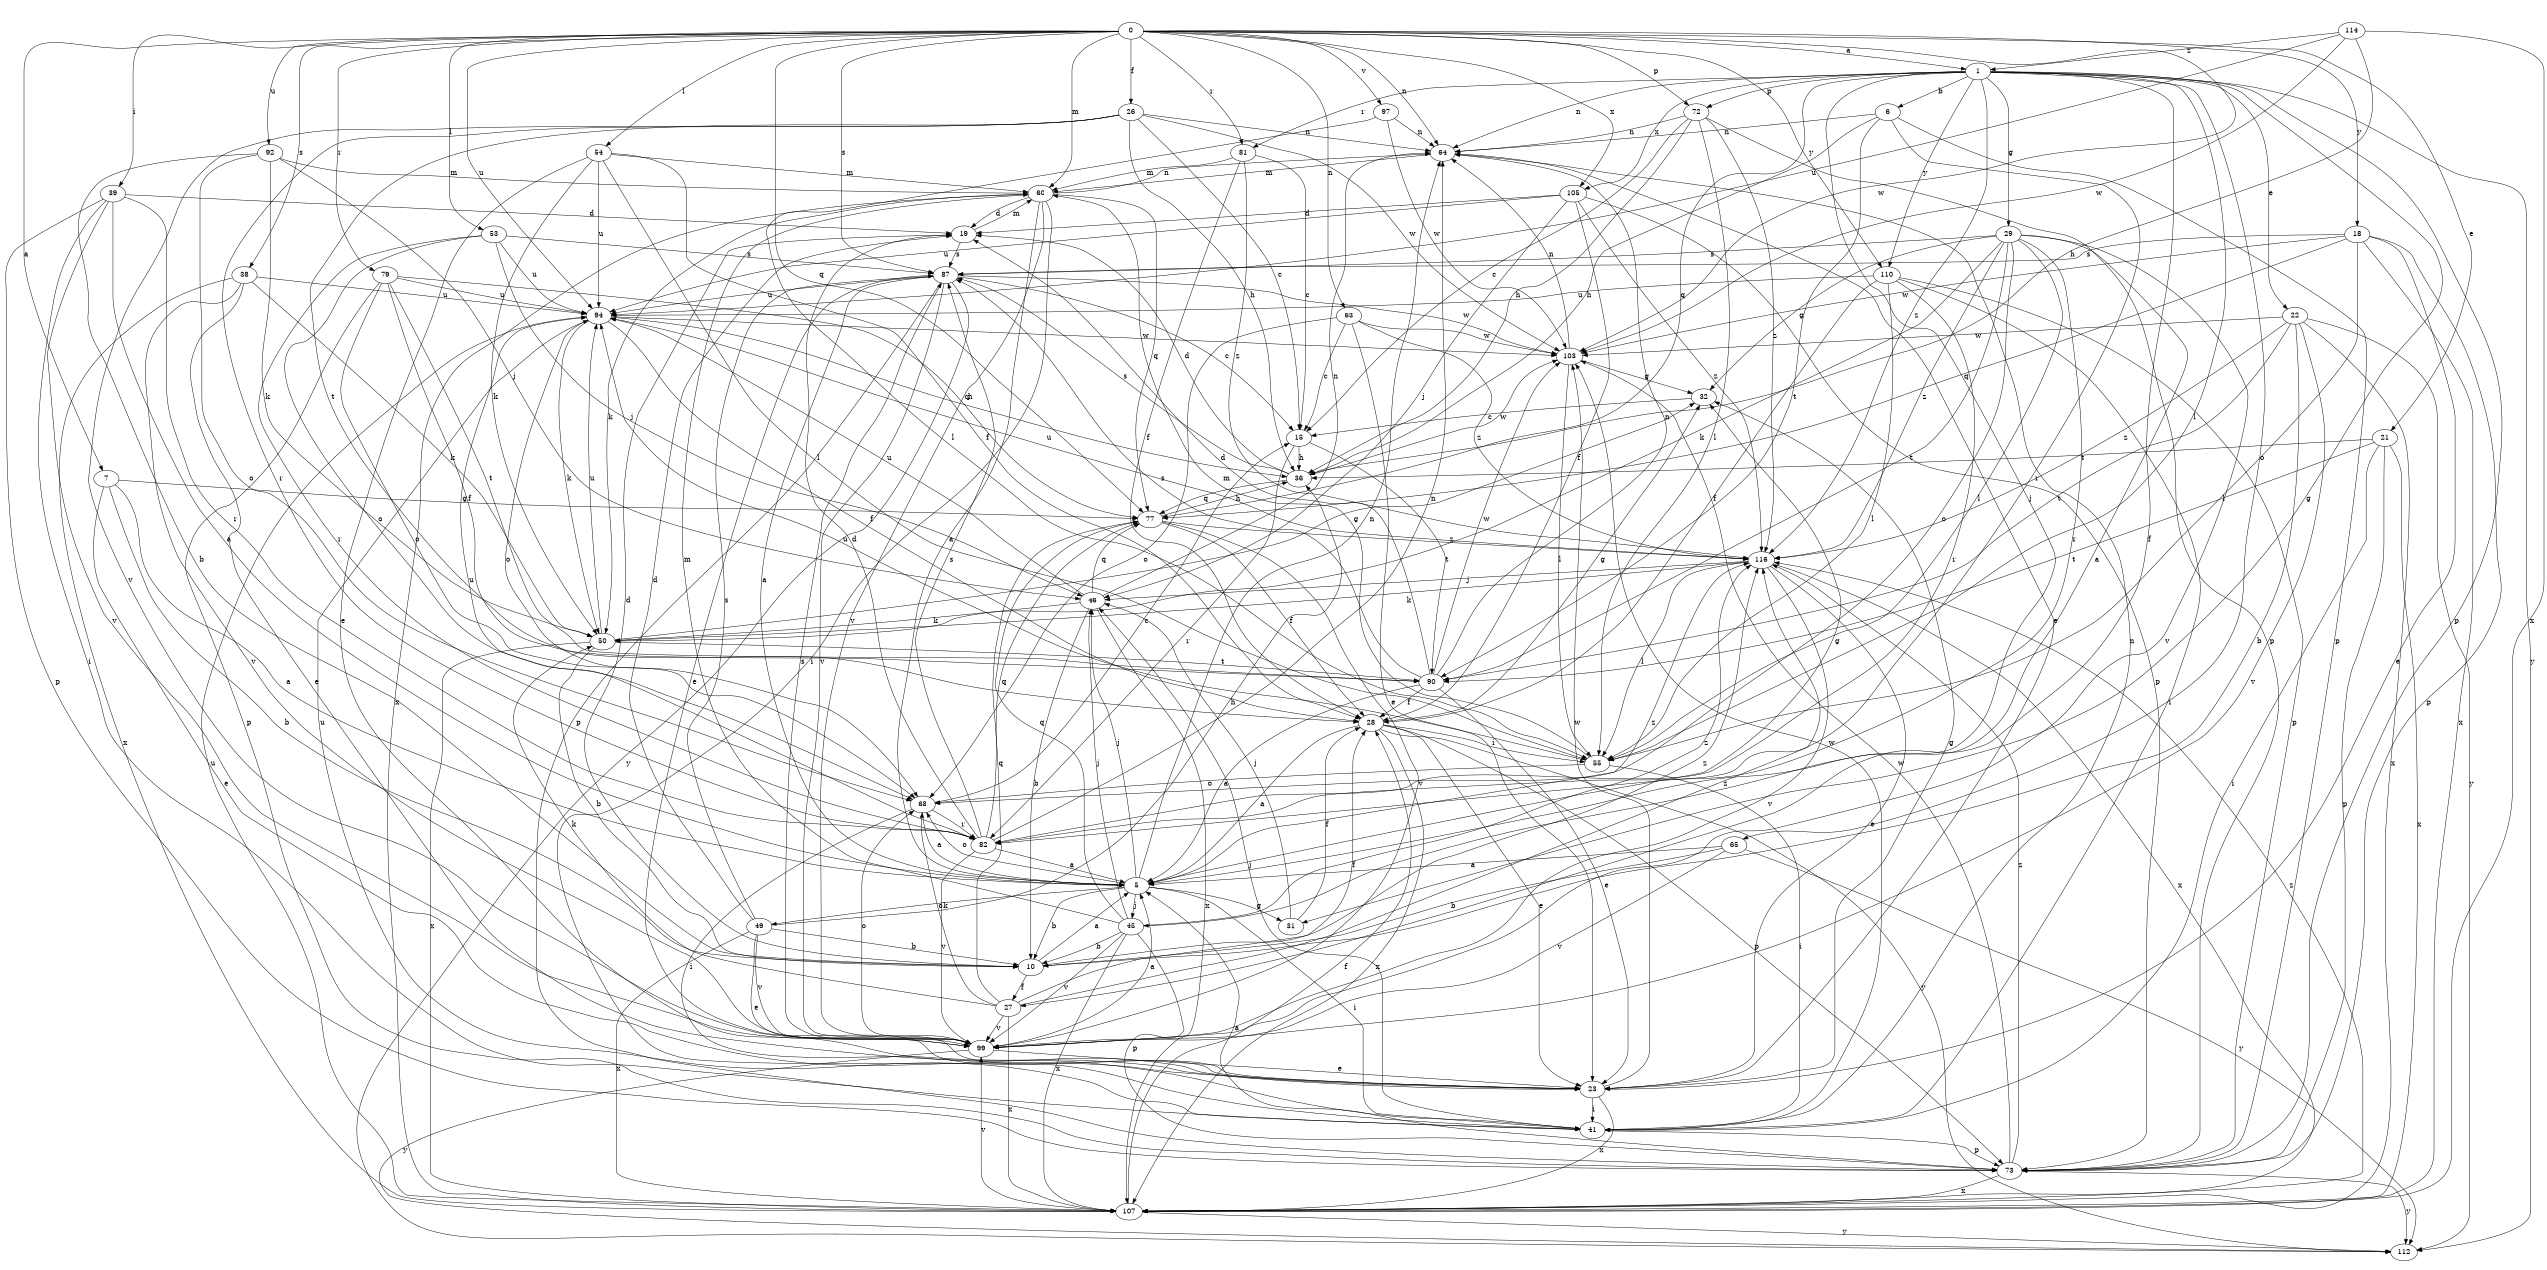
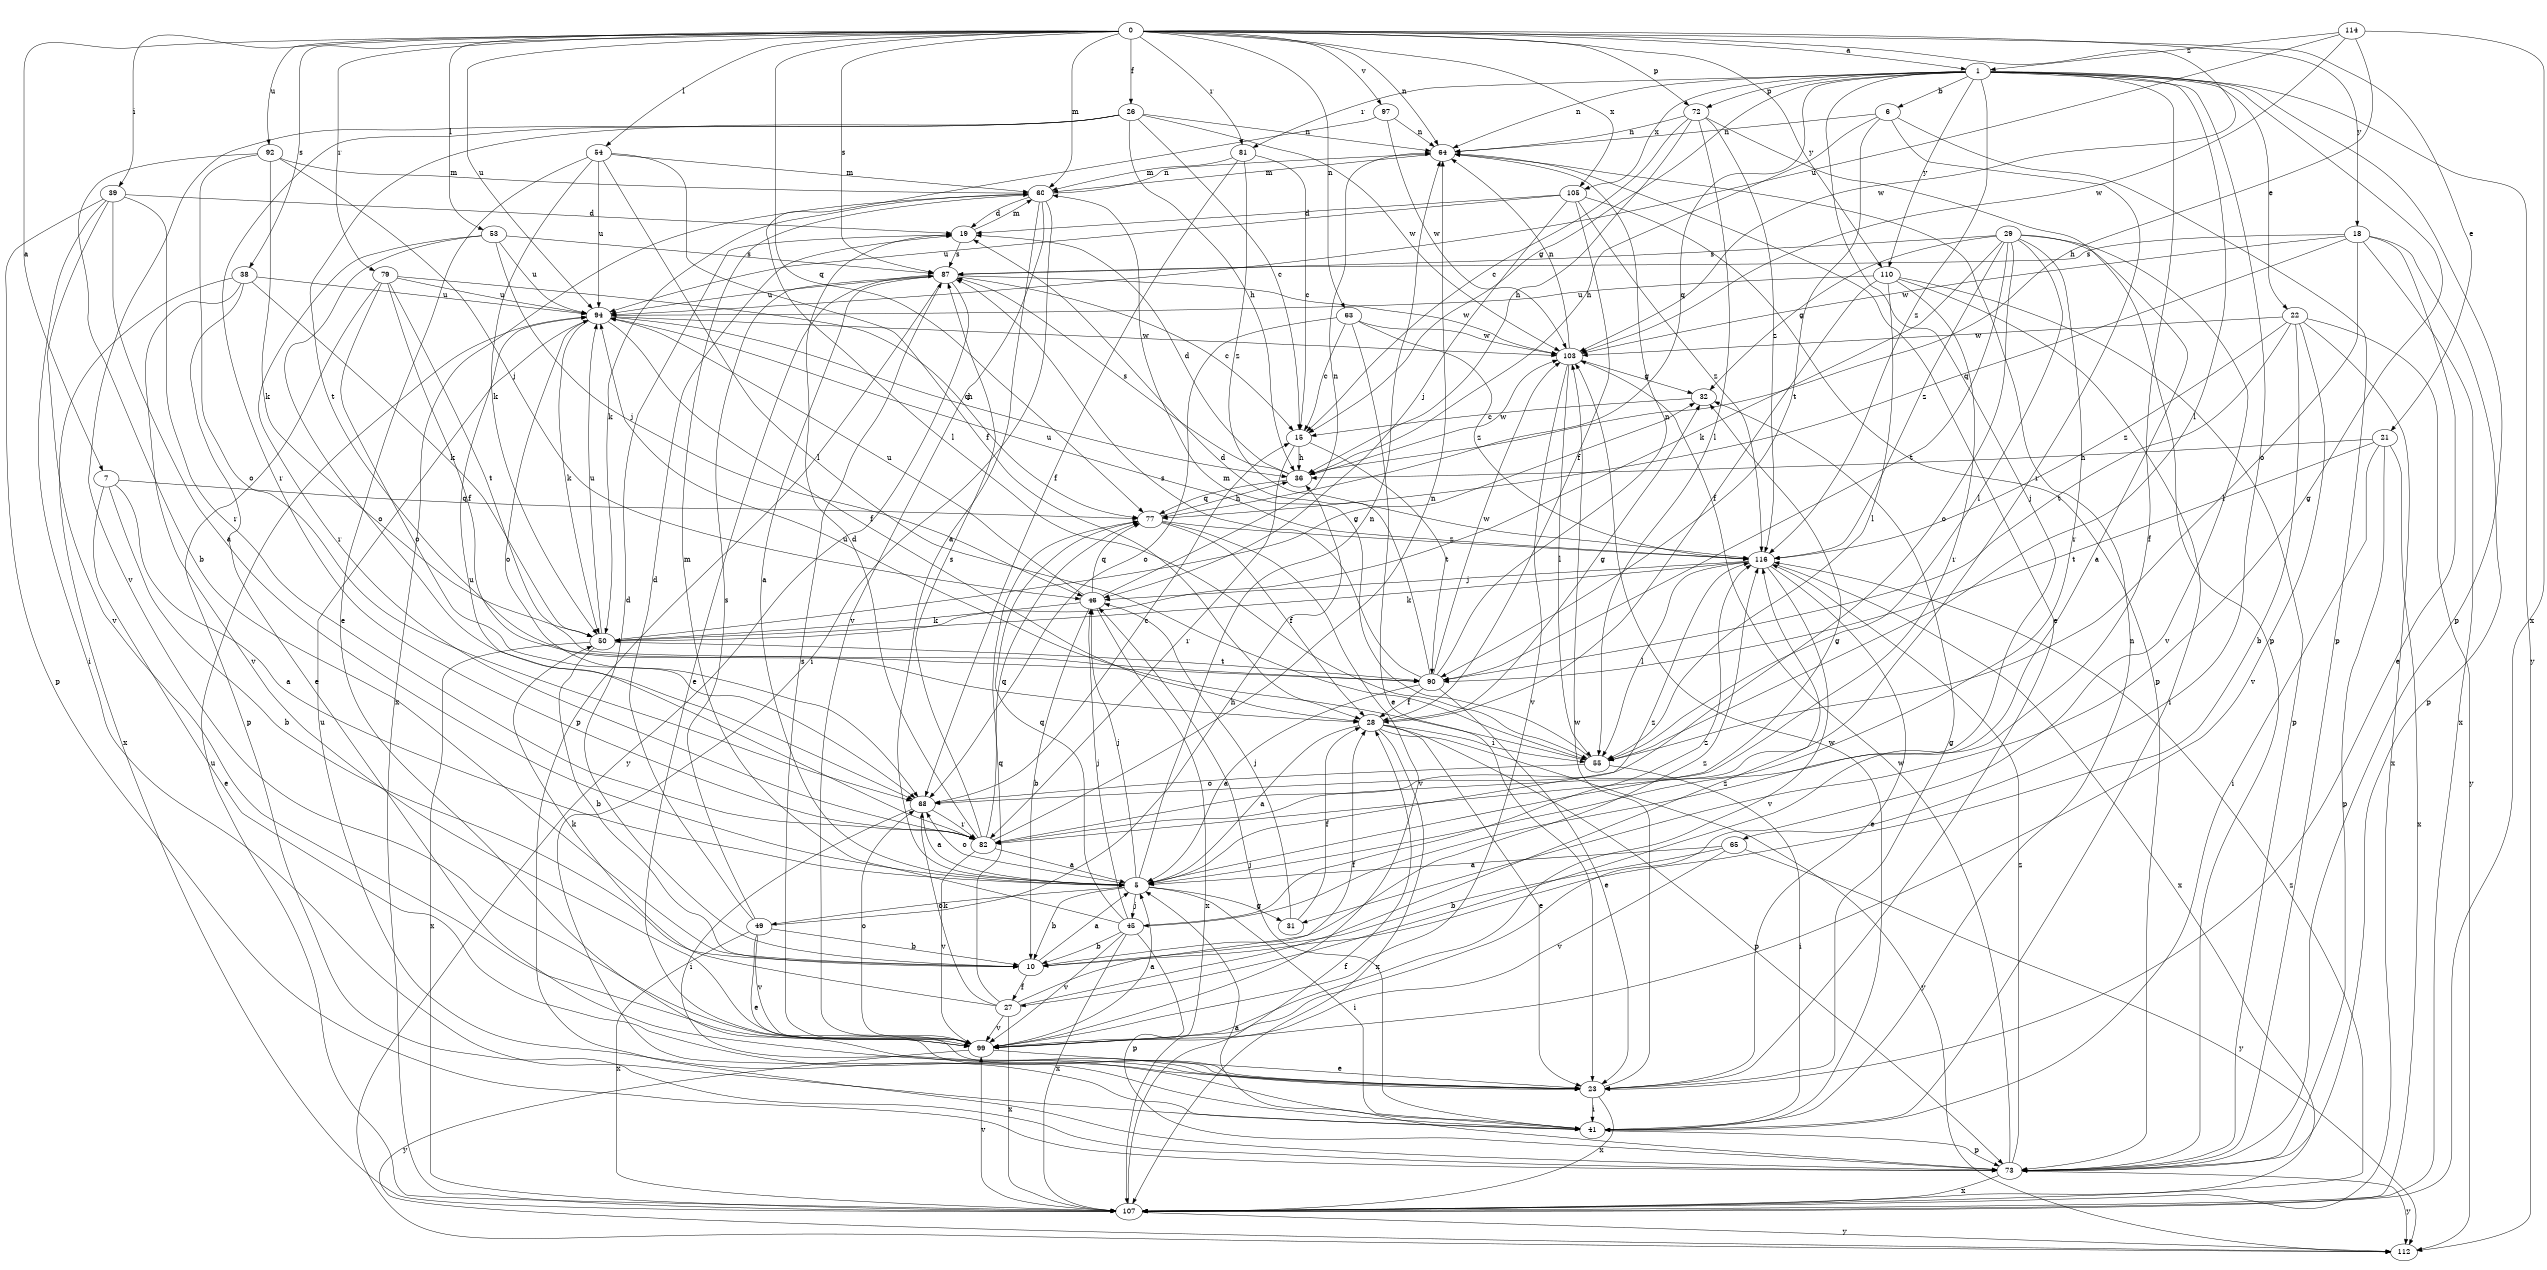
(2009, 145) -> (1618, 204)
(1156, 301) -> none
(2083, 458) -> (2083, 458)
(1134, 489) -> (1058, 464)
(465, 499) -> (465, 499)
(818, 720) -> (1488, 853)
